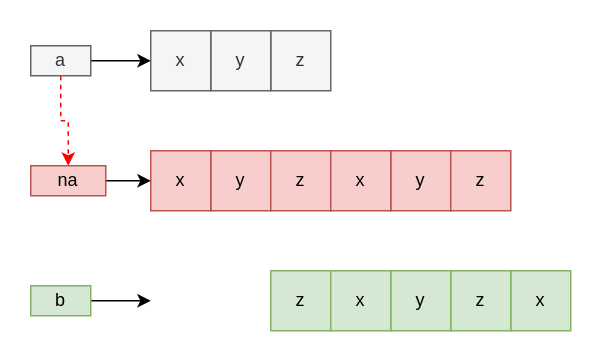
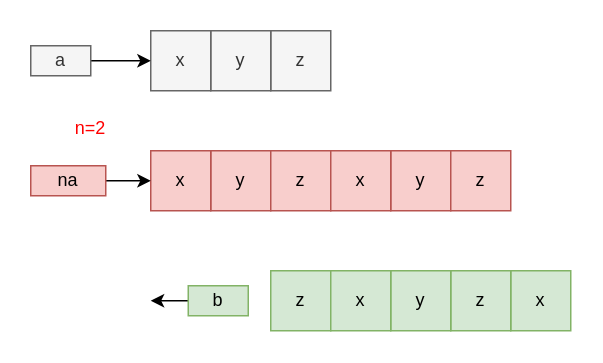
(61, 119) -> none
none -> (91, 128)
(61, 301) -> (218, 301)
